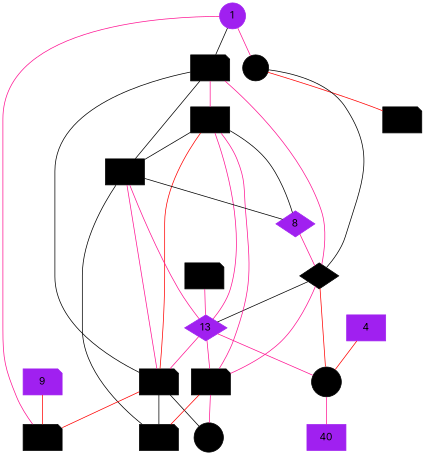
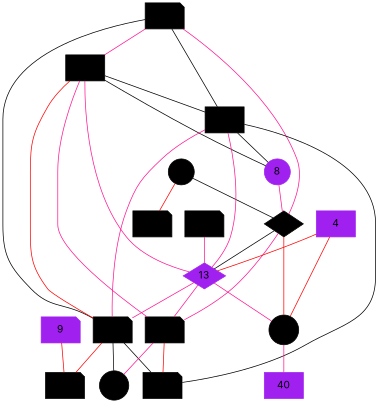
(233, 16) -> none
(295, 224) -> (277, 172)
none -> (272, 252)
